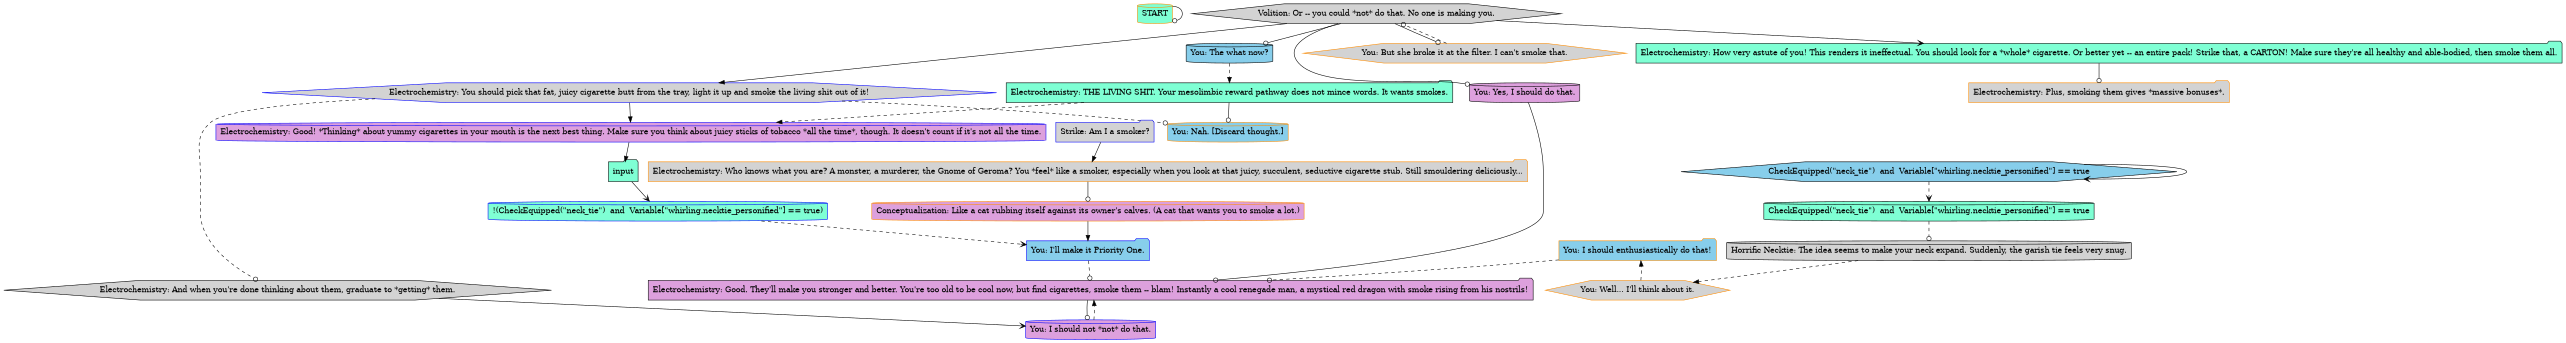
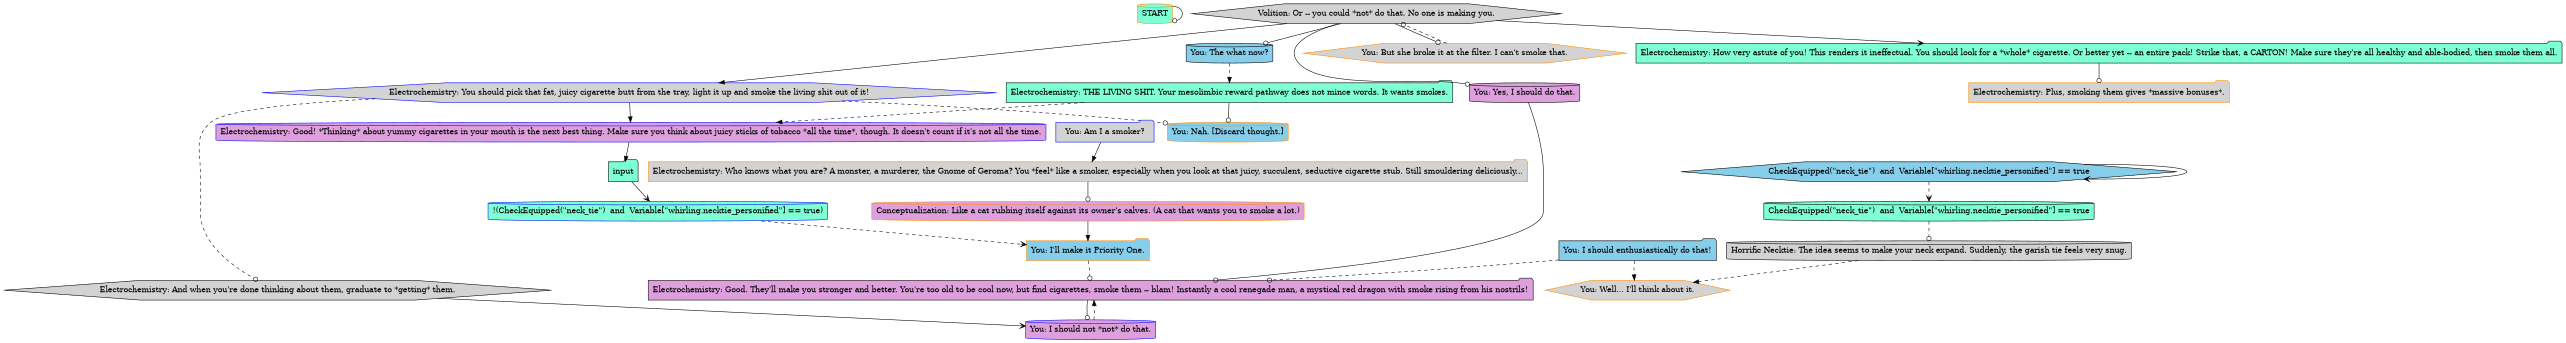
(1105, 132) -> (1105, 132)
(1088, 251) -> (1088, 251)
(1638, 251) -> (1638, 251)
(1641, 273) -> (1634, 268)
